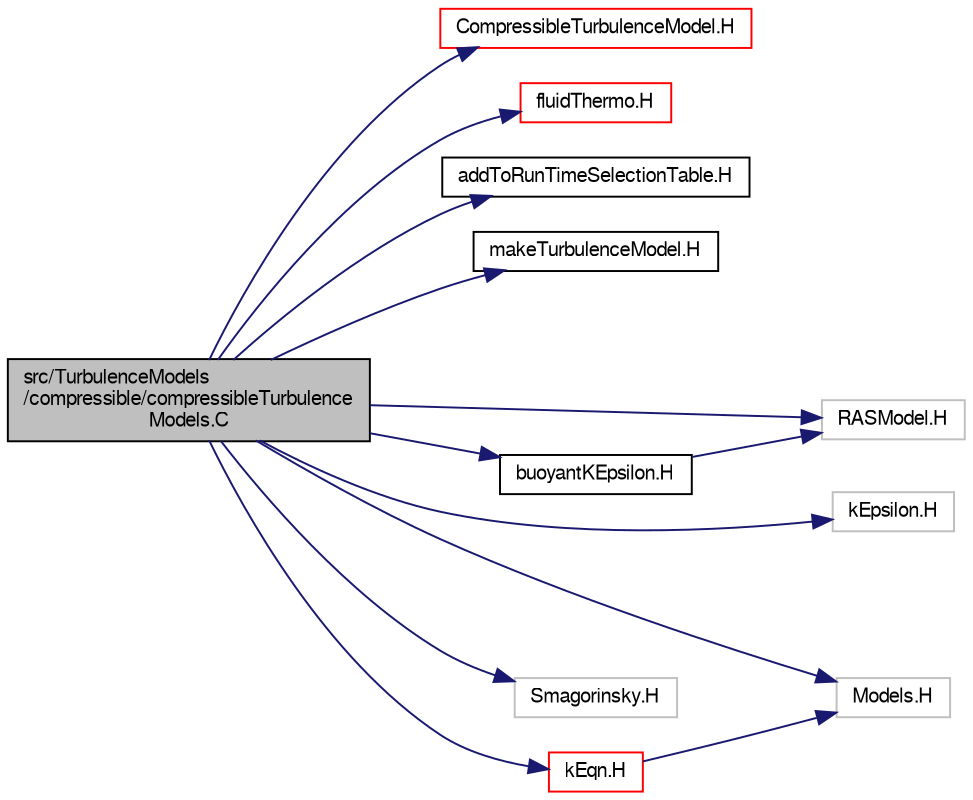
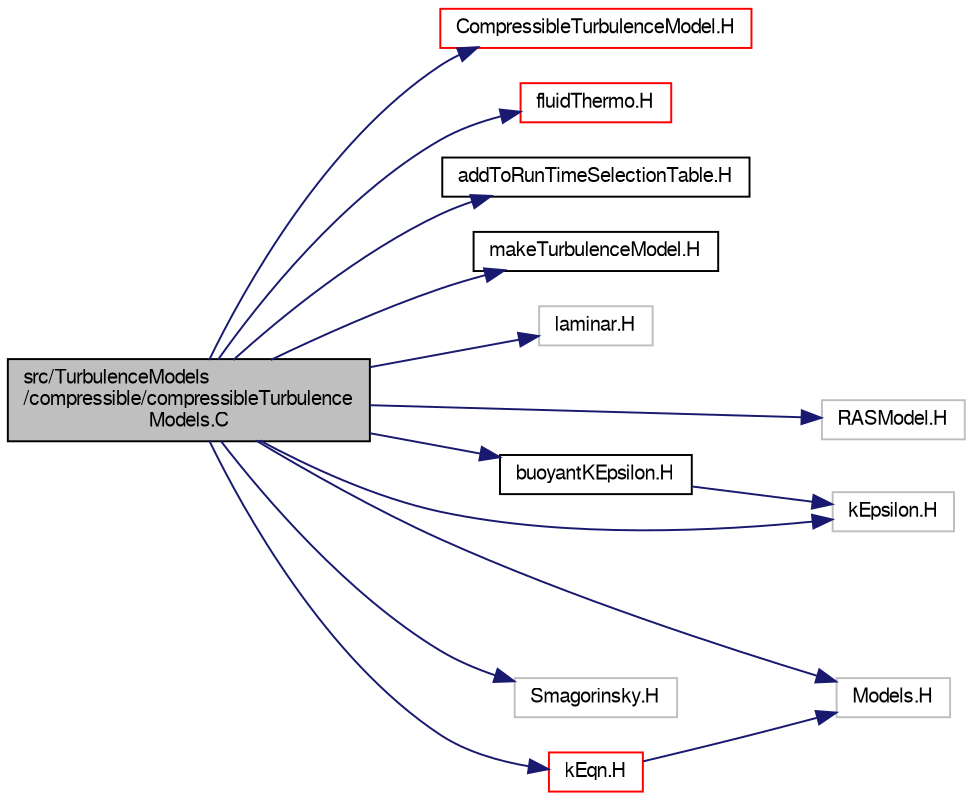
none -> (596, 326)
(747, 447) -> (752, 494)
